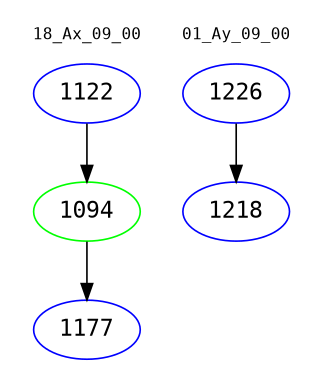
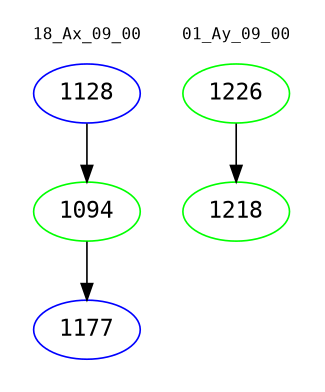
(87, 93) -> (87, 93)
(236, 93) -> (236, 93)
(236, 212) -> (236, 212)
